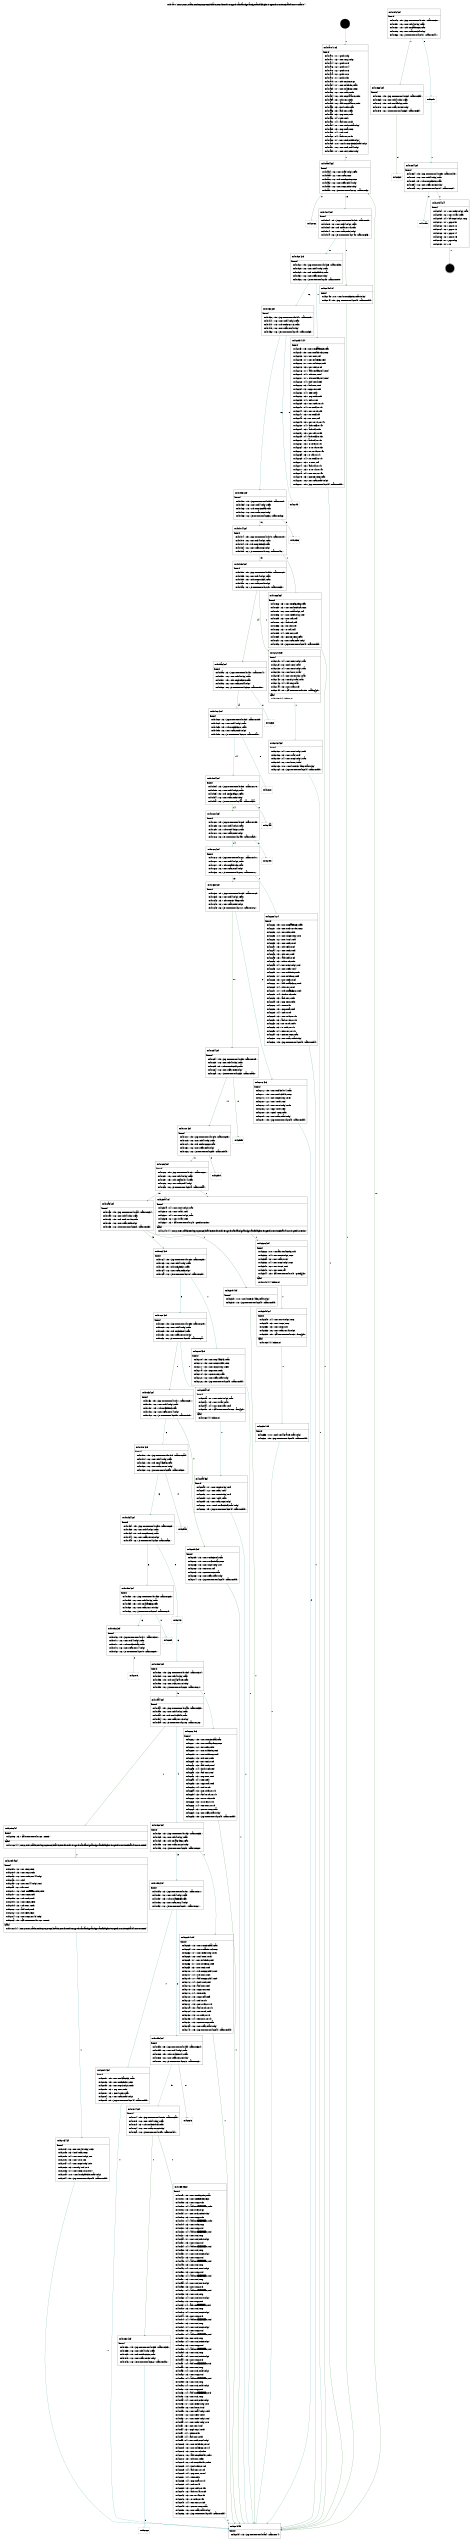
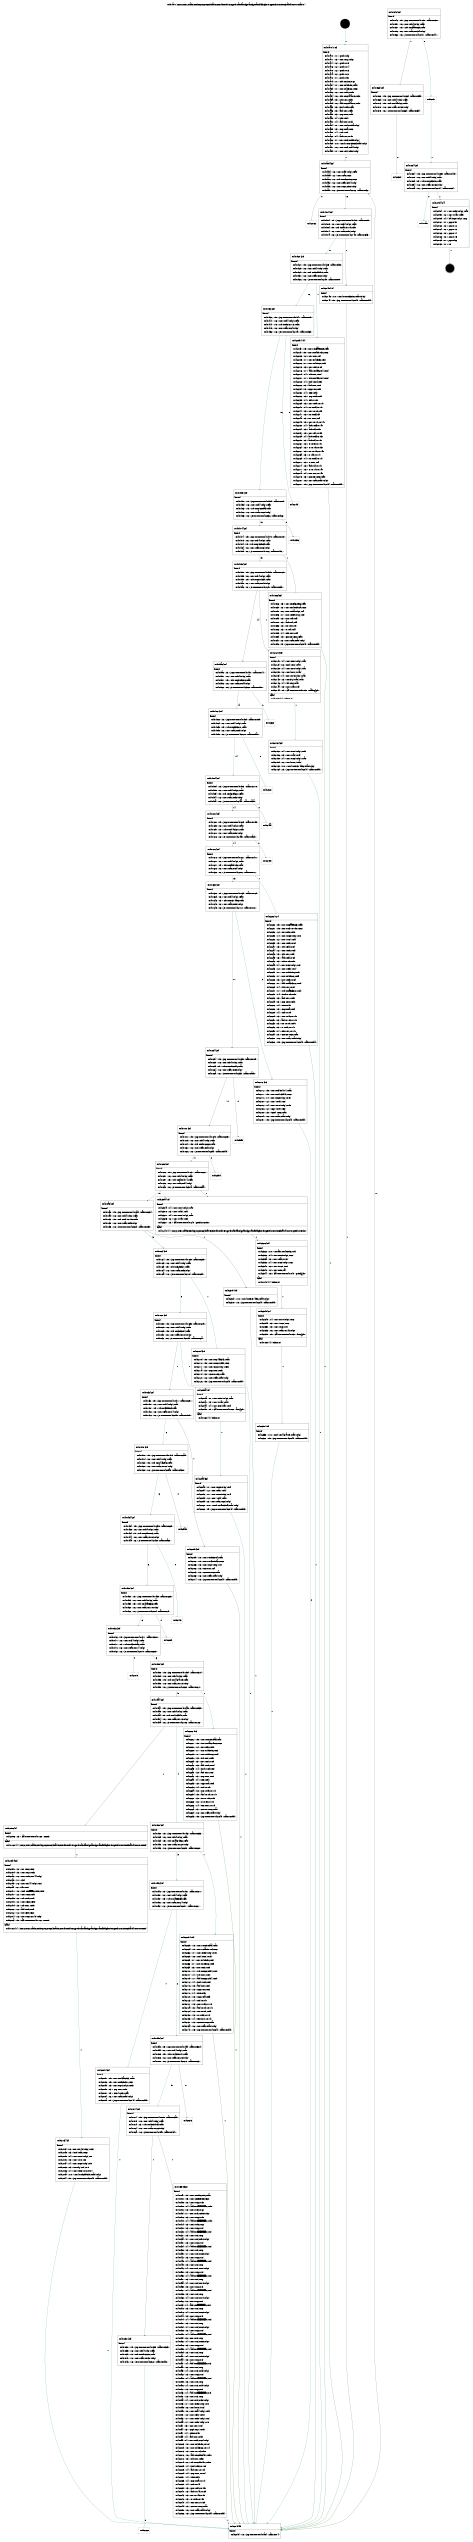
(177, 1642) -> (155, 1658)
